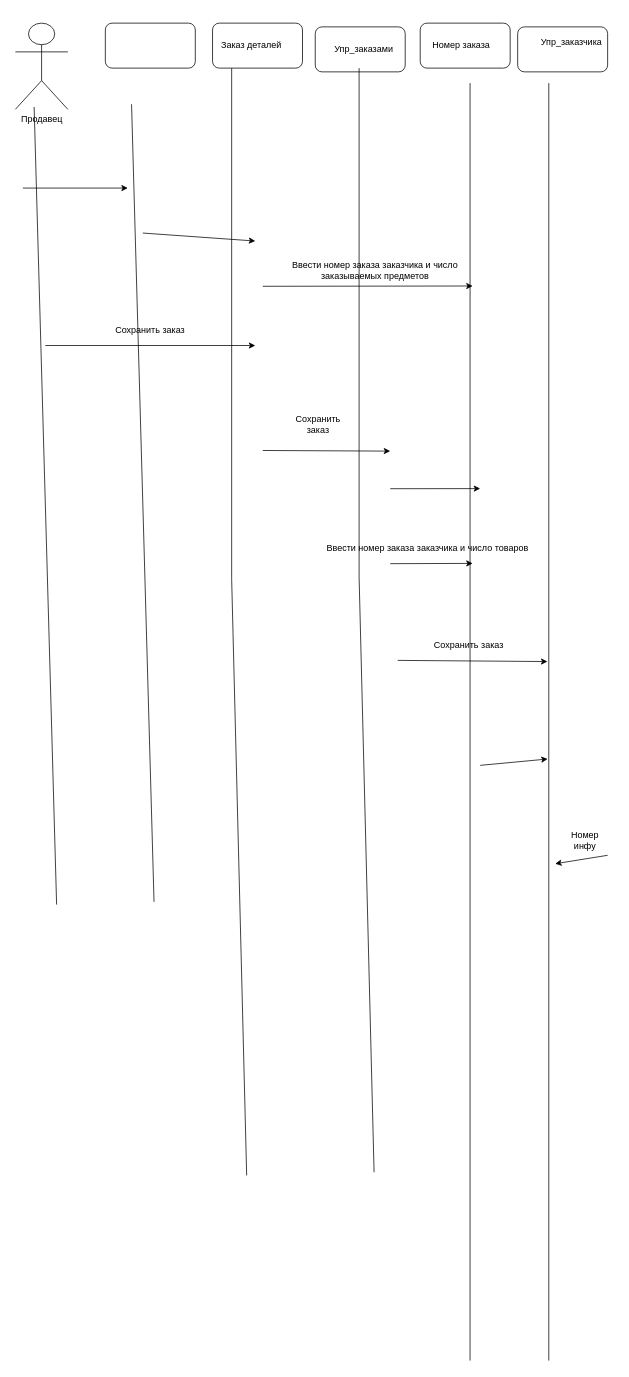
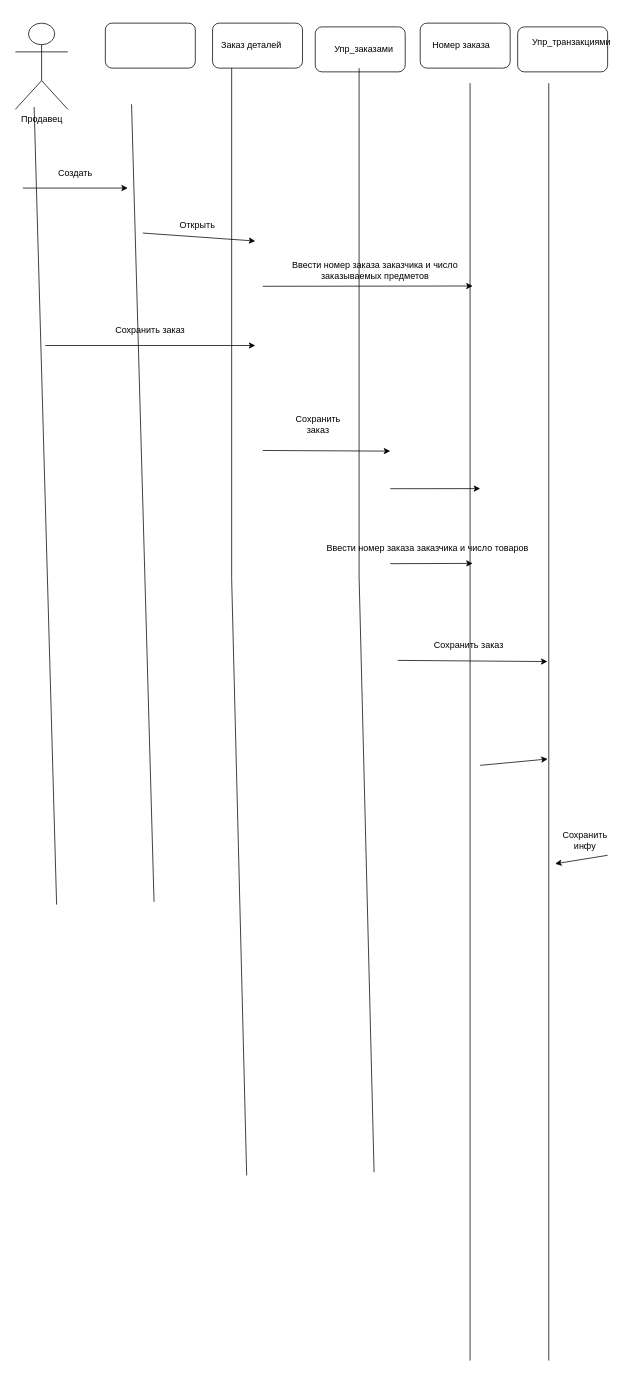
(572, 42) -> (572, 42)
none -> (75, 173)
none -> (198, 225)
(585, 840) -> (585, 840)
